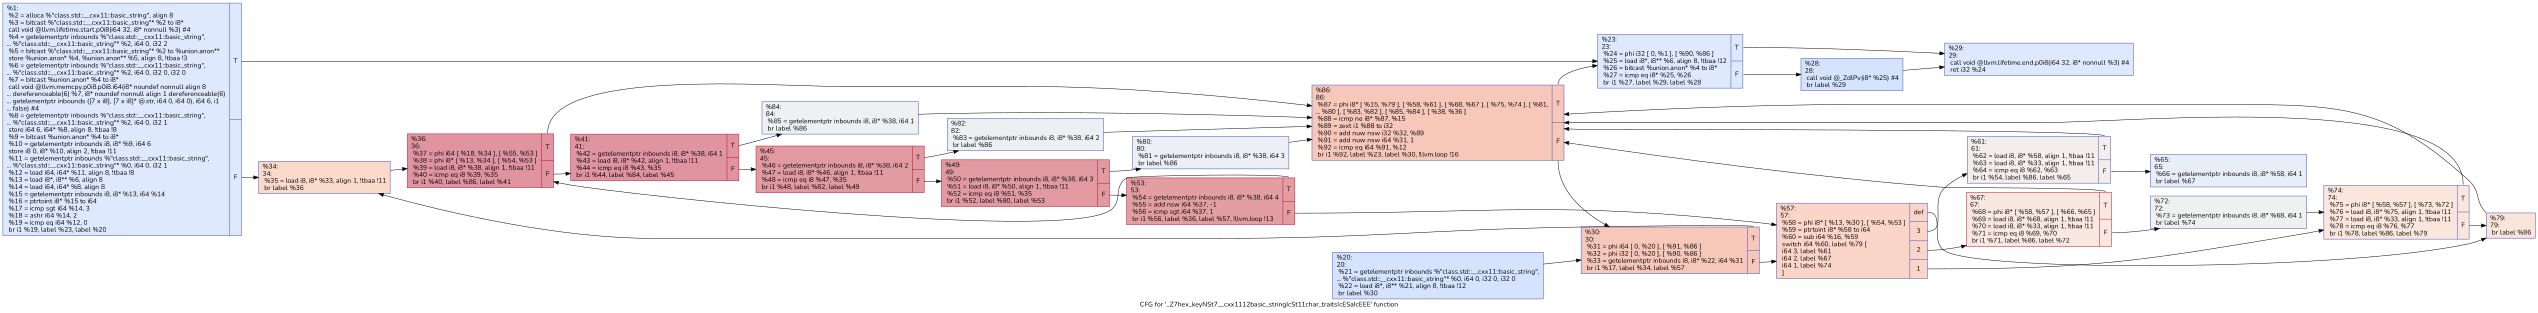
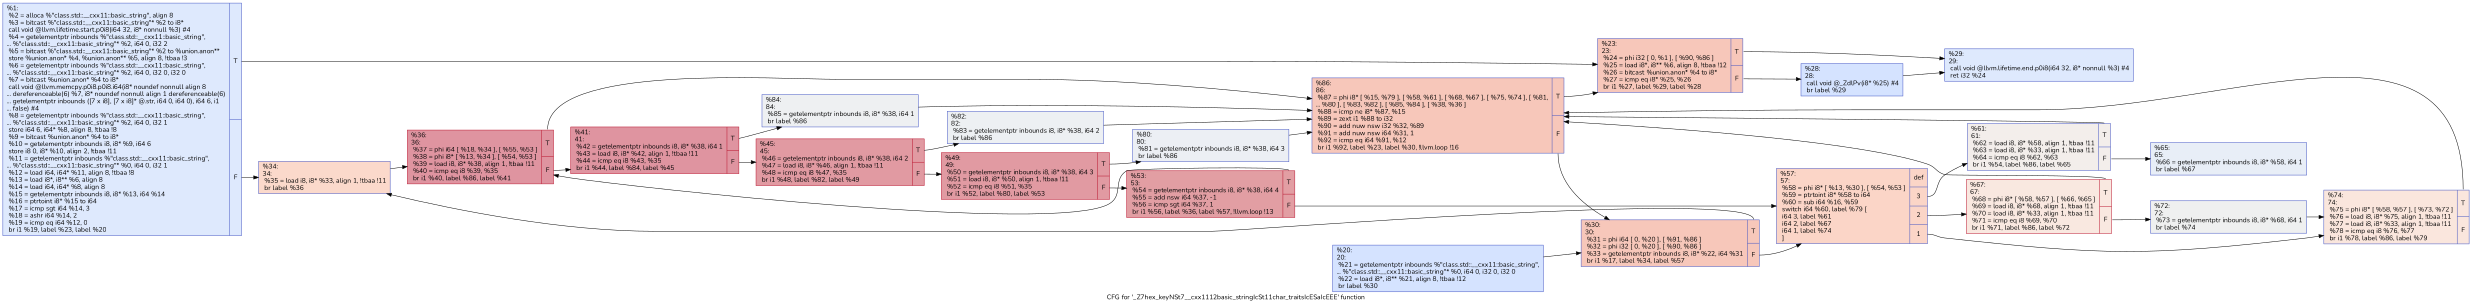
(1670, 61) -> (1670, 66)
(2511, 226) -> none
